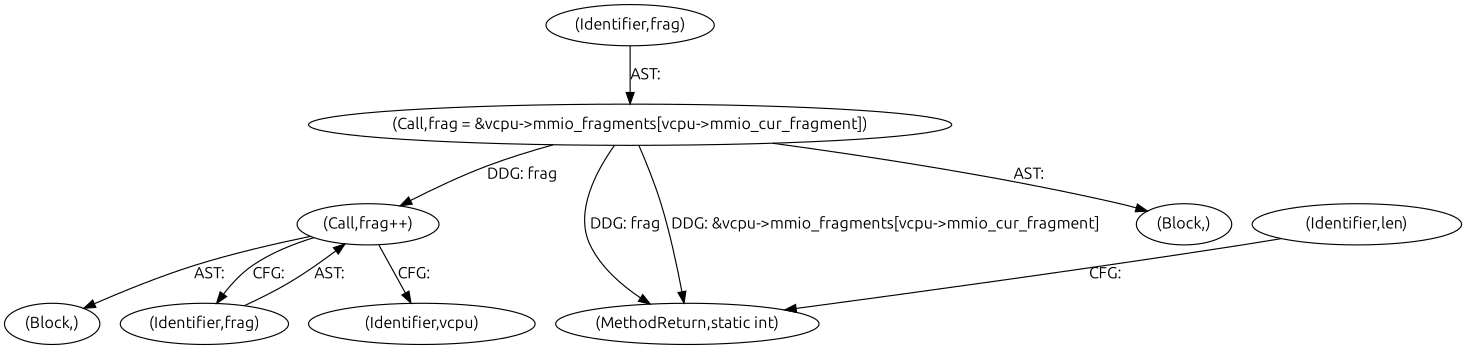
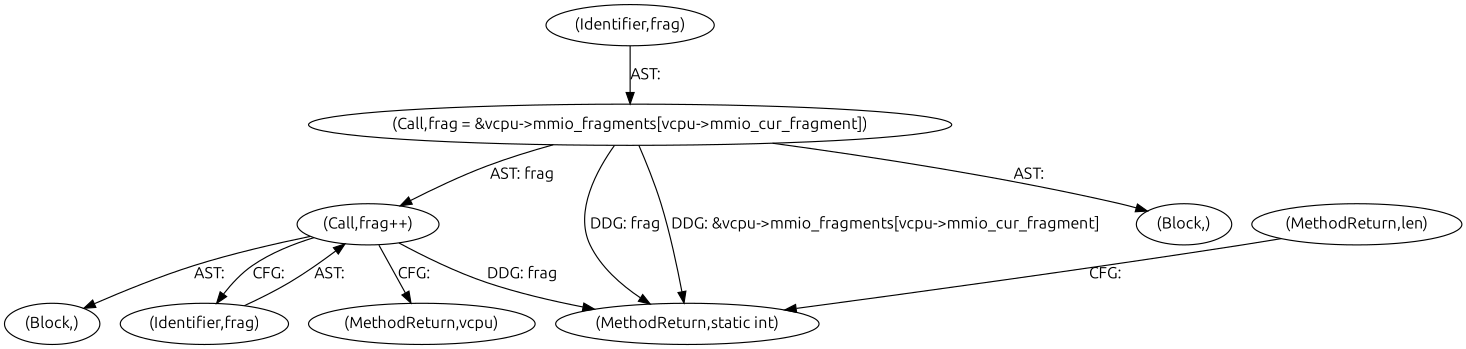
(523, 175) -> (523, 175)
(1357, 224) -> (1357, 224)
none -> (488, 283)
(422, 324) -> (422, 324)
